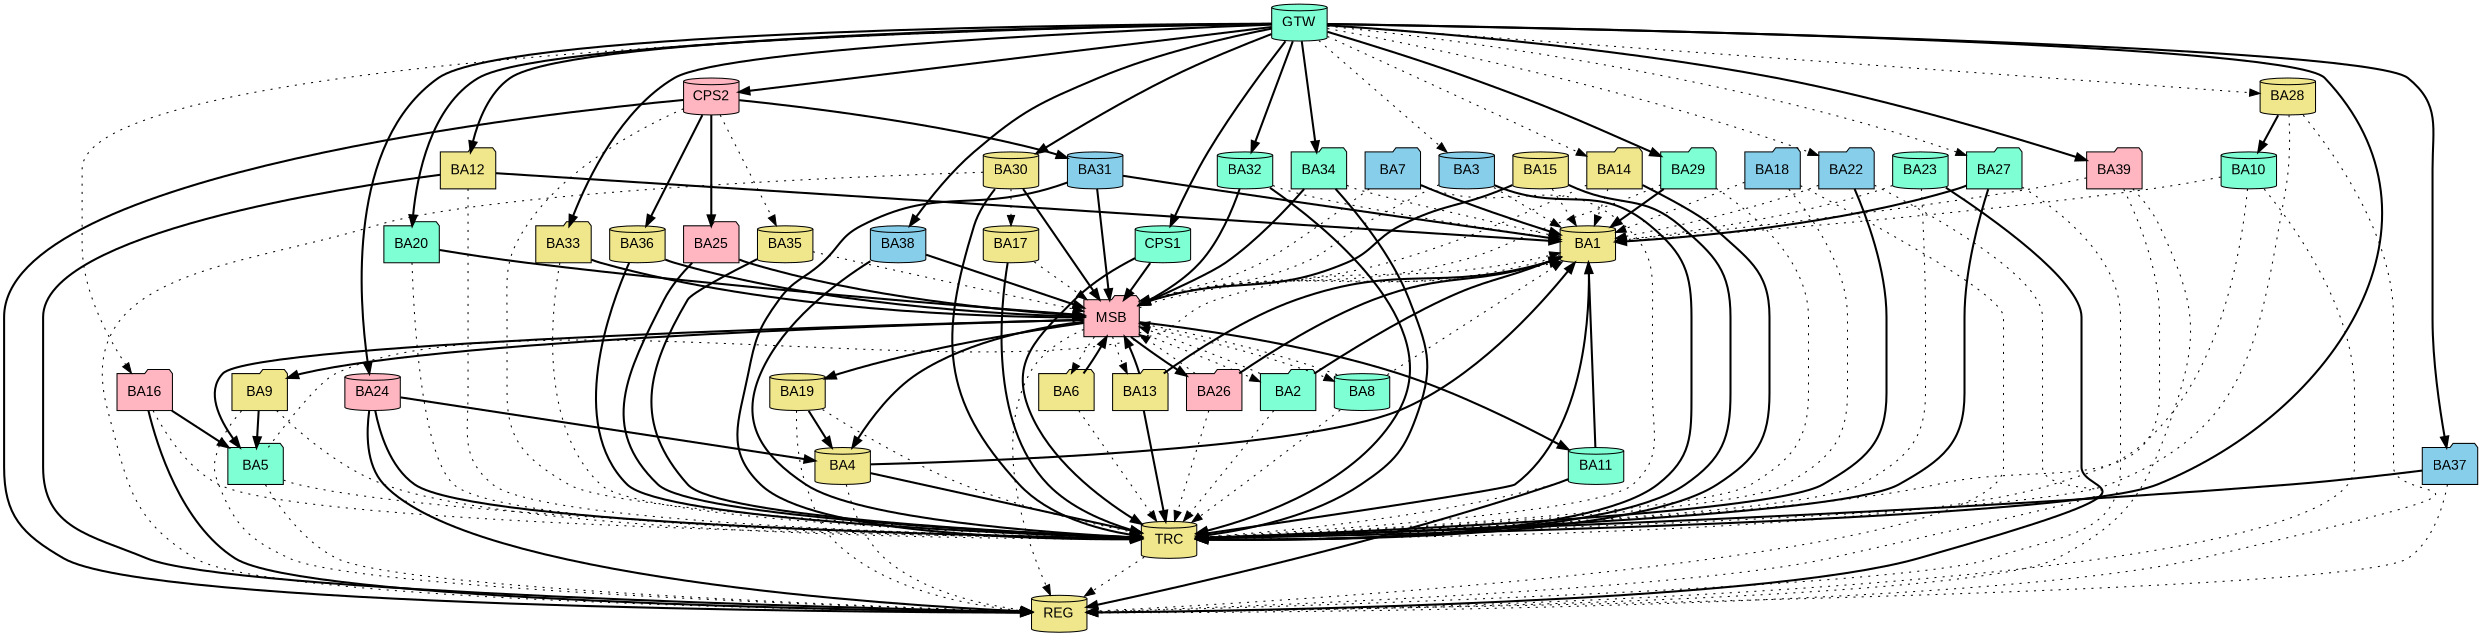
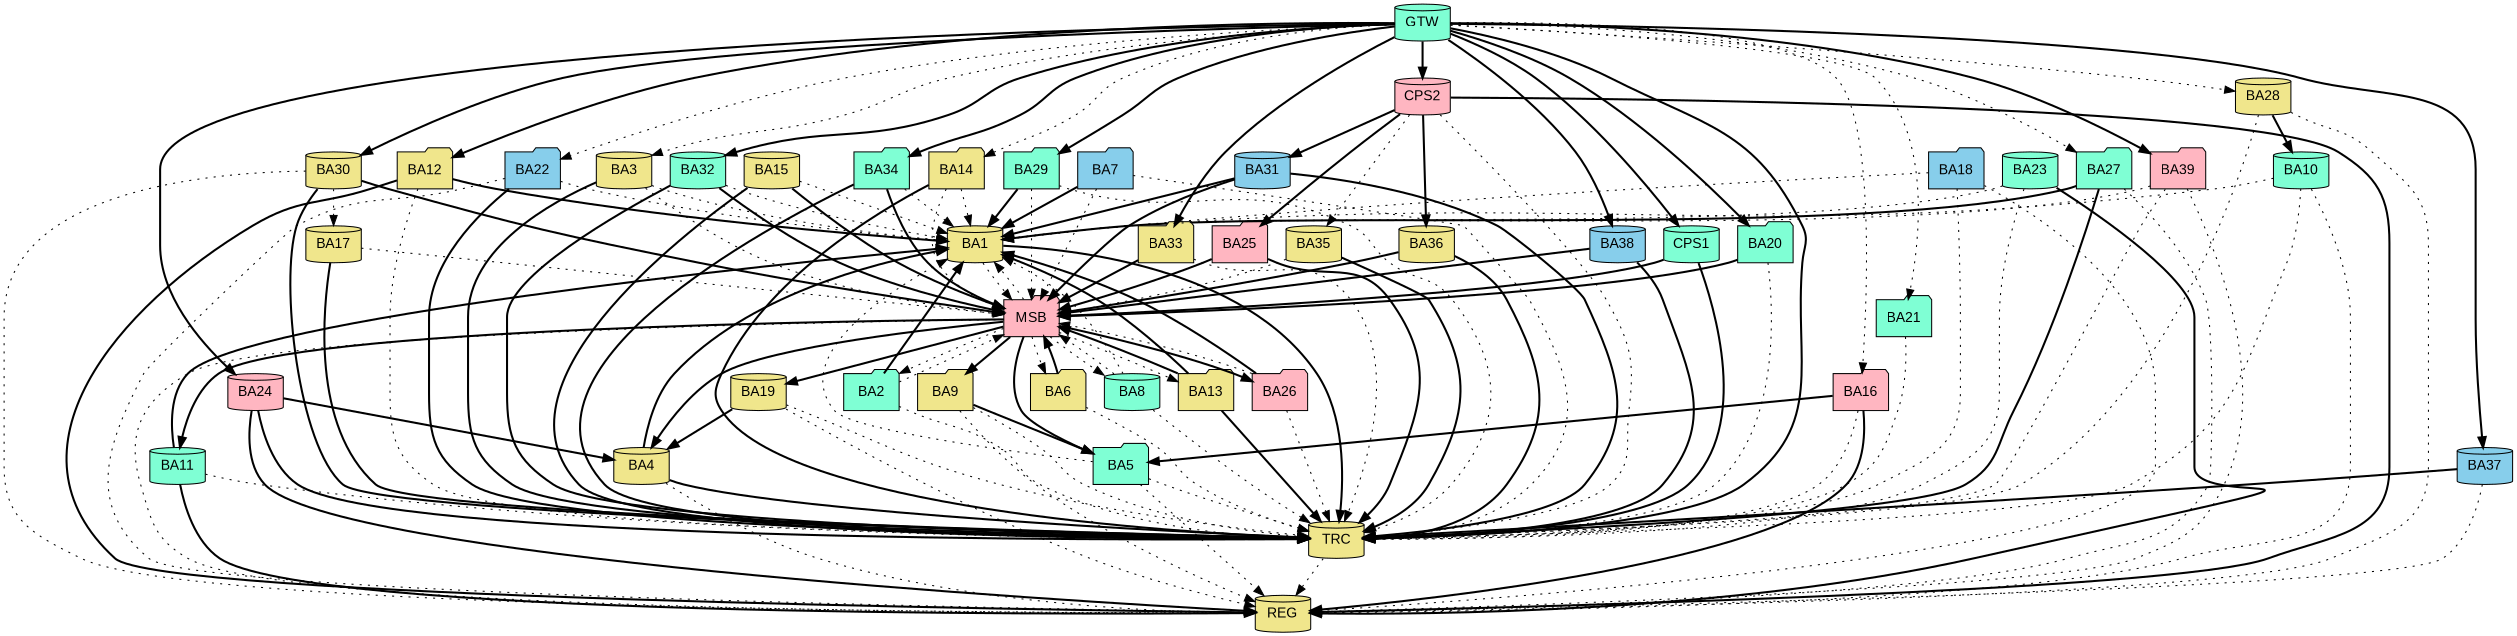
(1467, 170) -> (624, 170)
none -> (1904, 318)
(2450, 466) -> (2485, 466)
